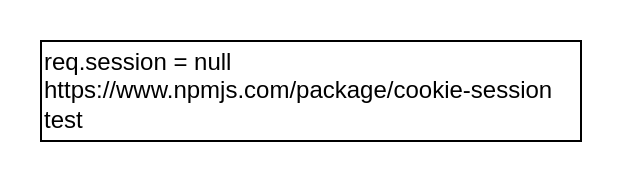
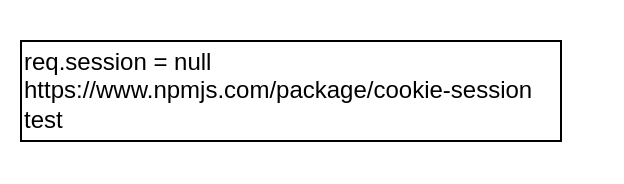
(311, 91) -> (291, 91)
